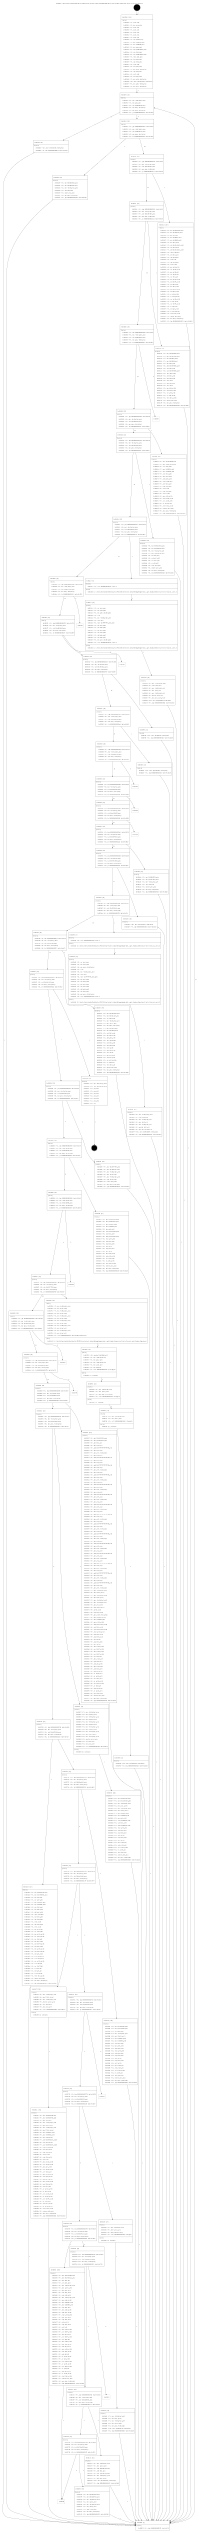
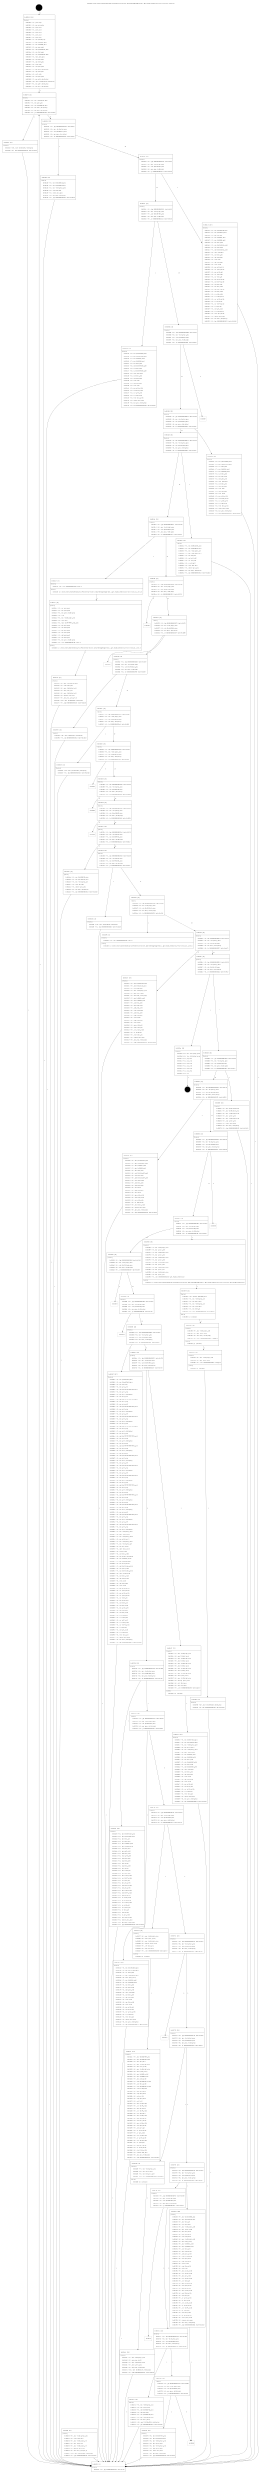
(115, 979) -> none
